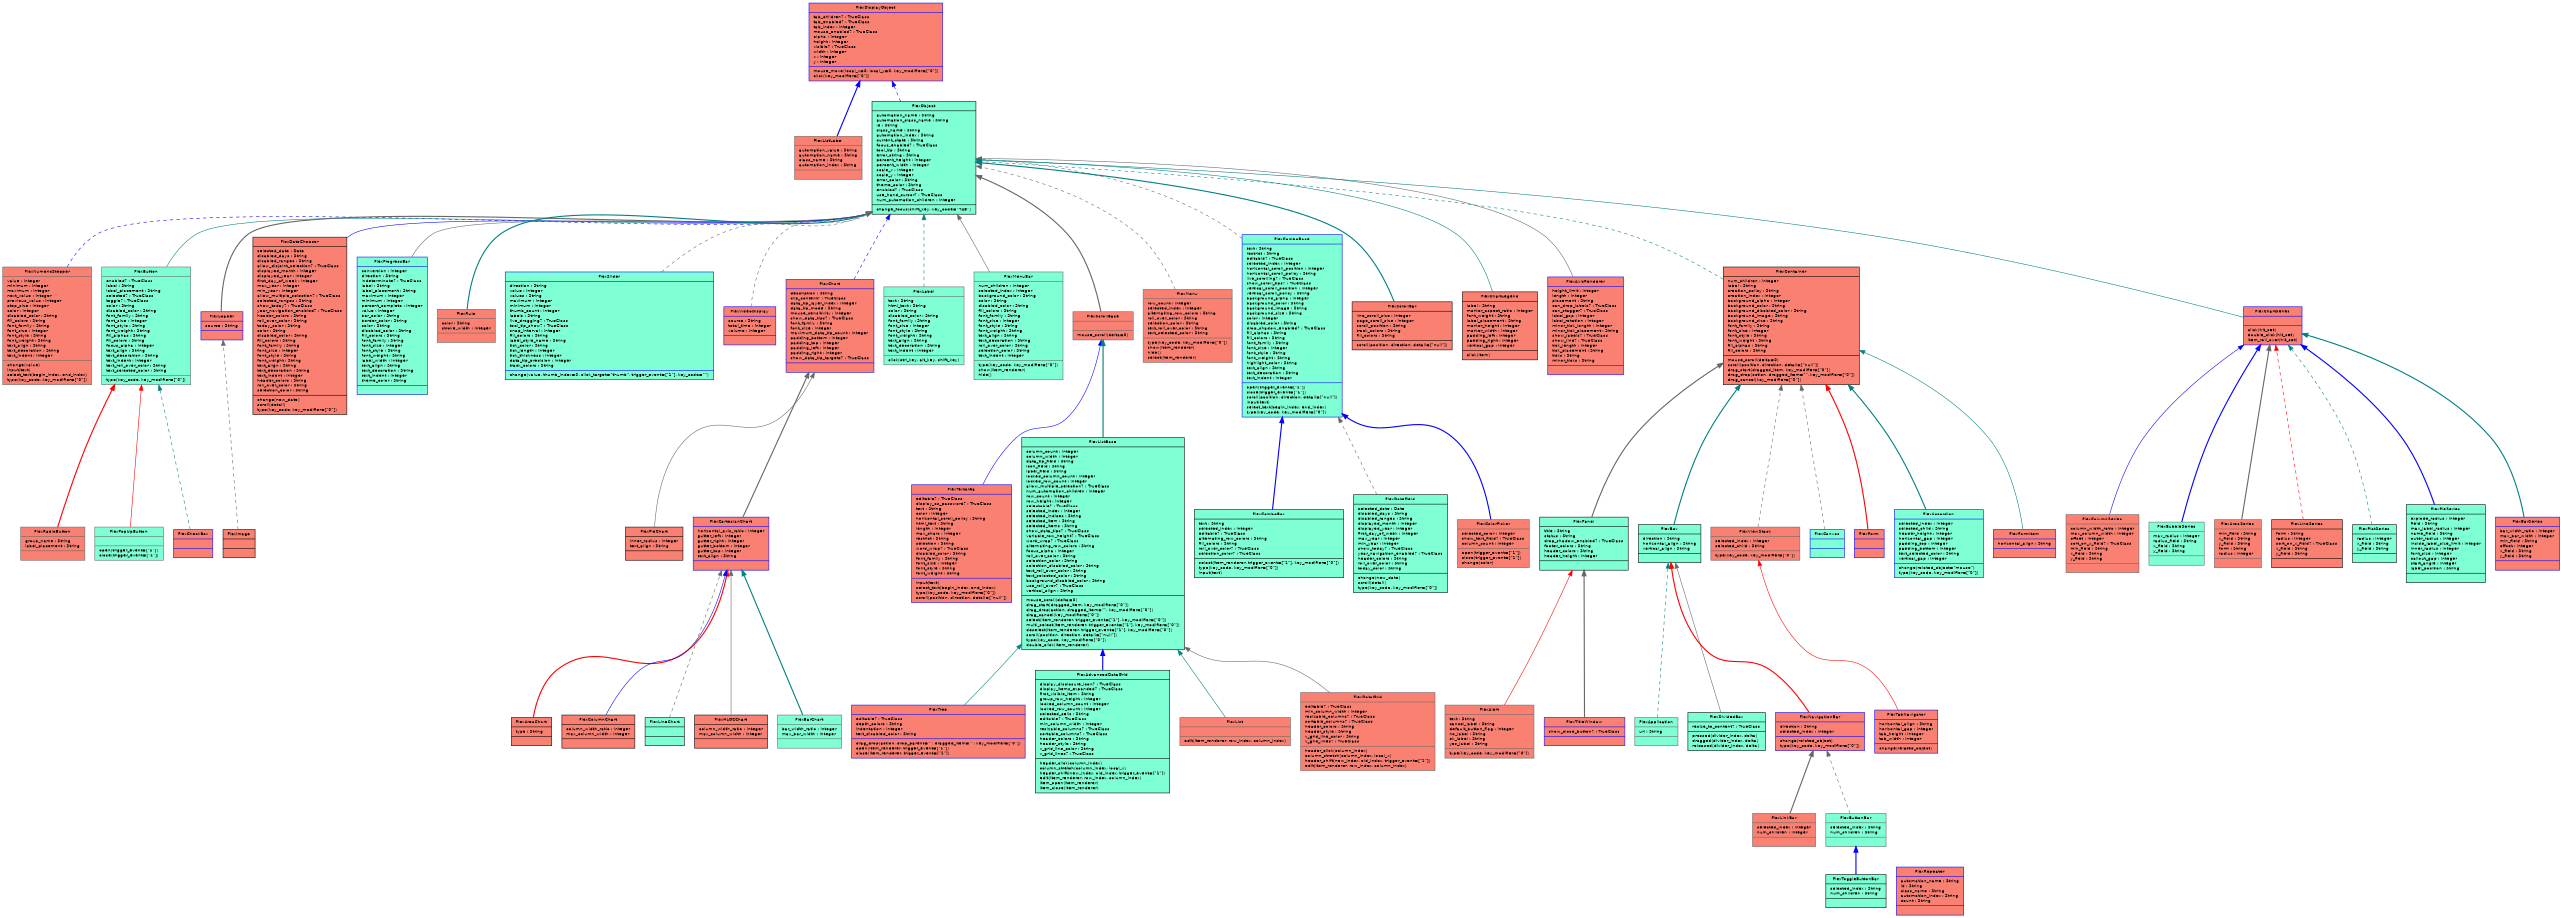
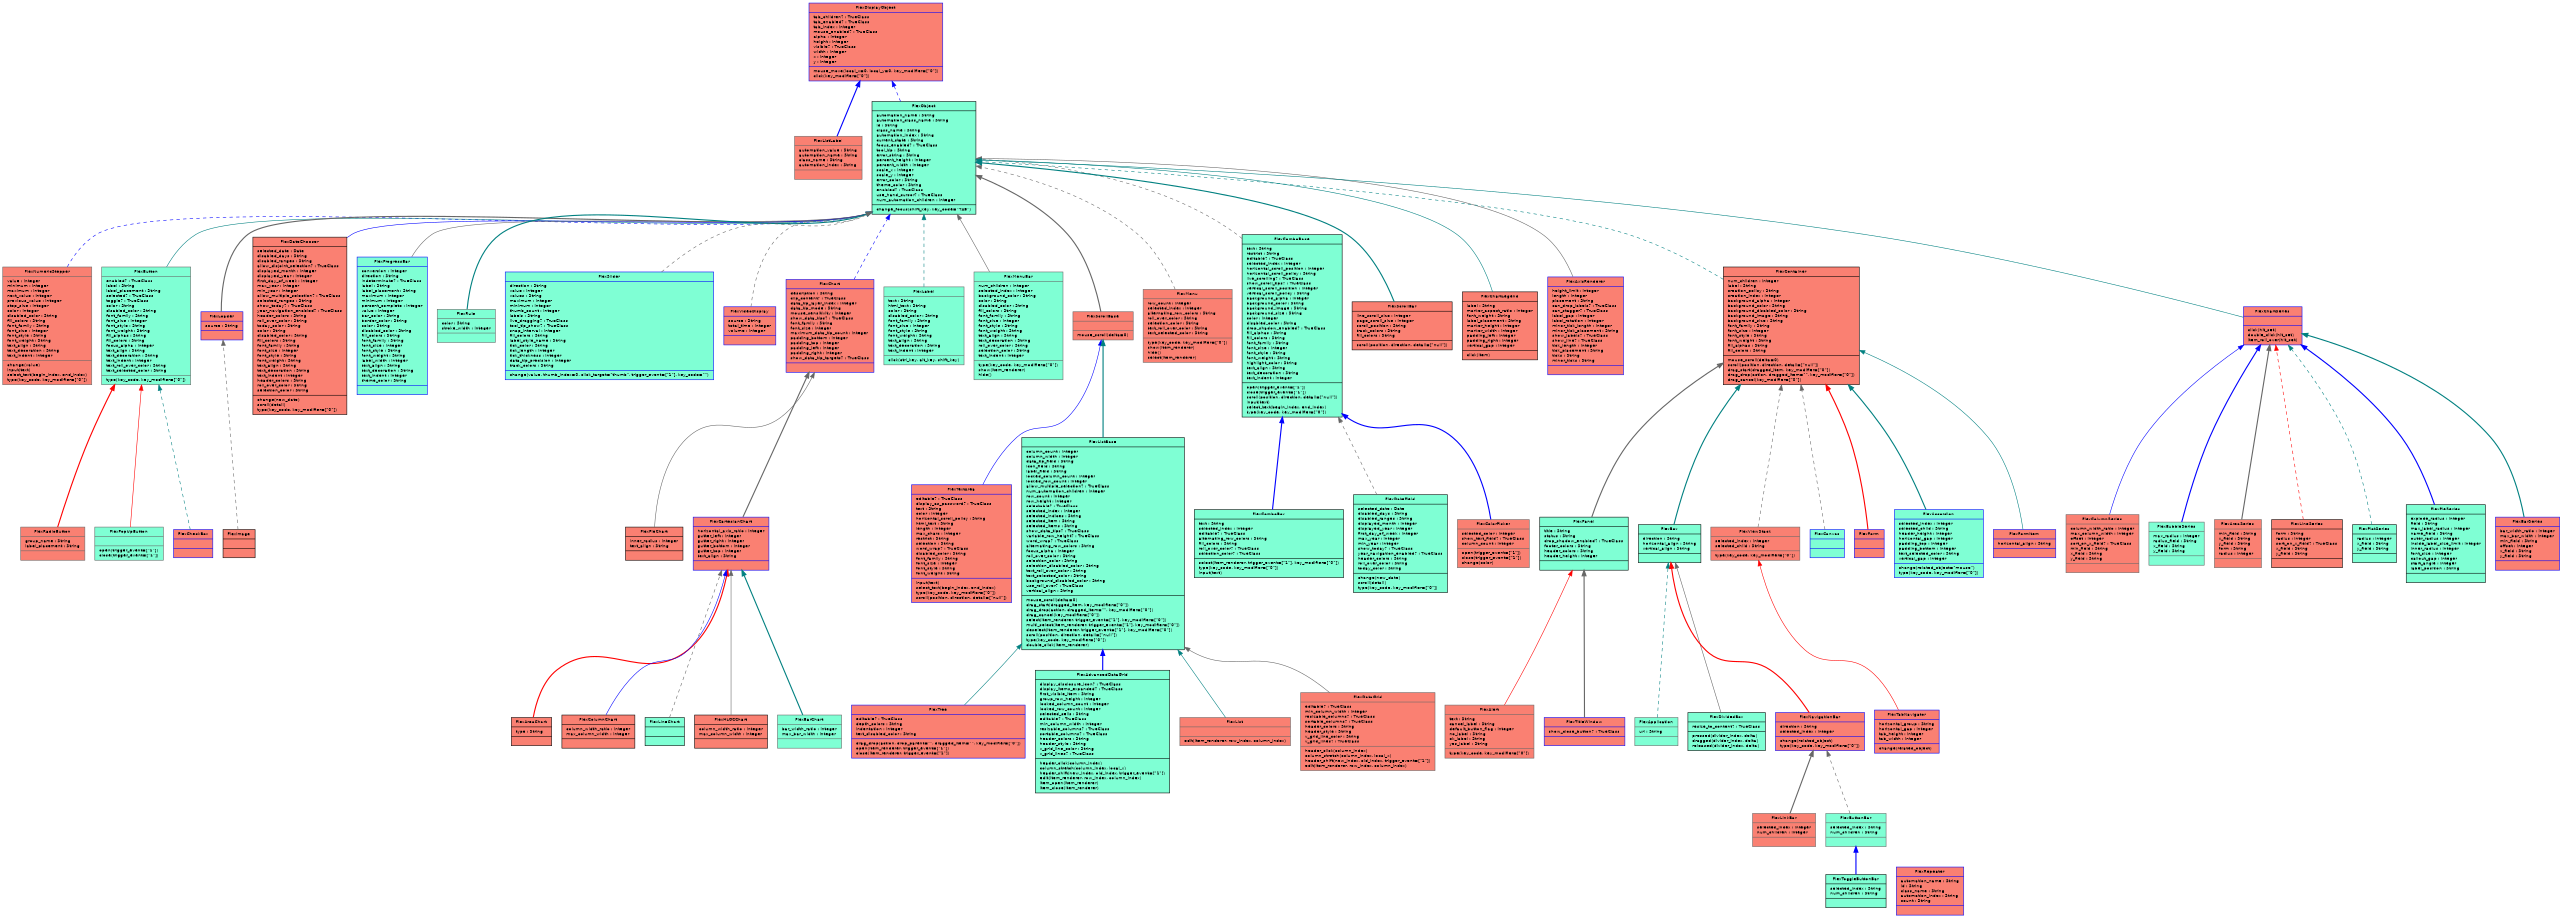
(466, 326) -> (466, 326)
(1292, 326) -> (1292, 326)
(1906, 724) -> (1907, 724)
